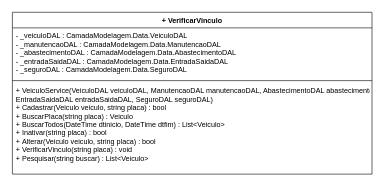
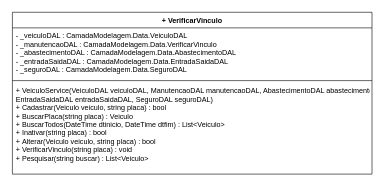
(100, 36) -> (100, 36)
